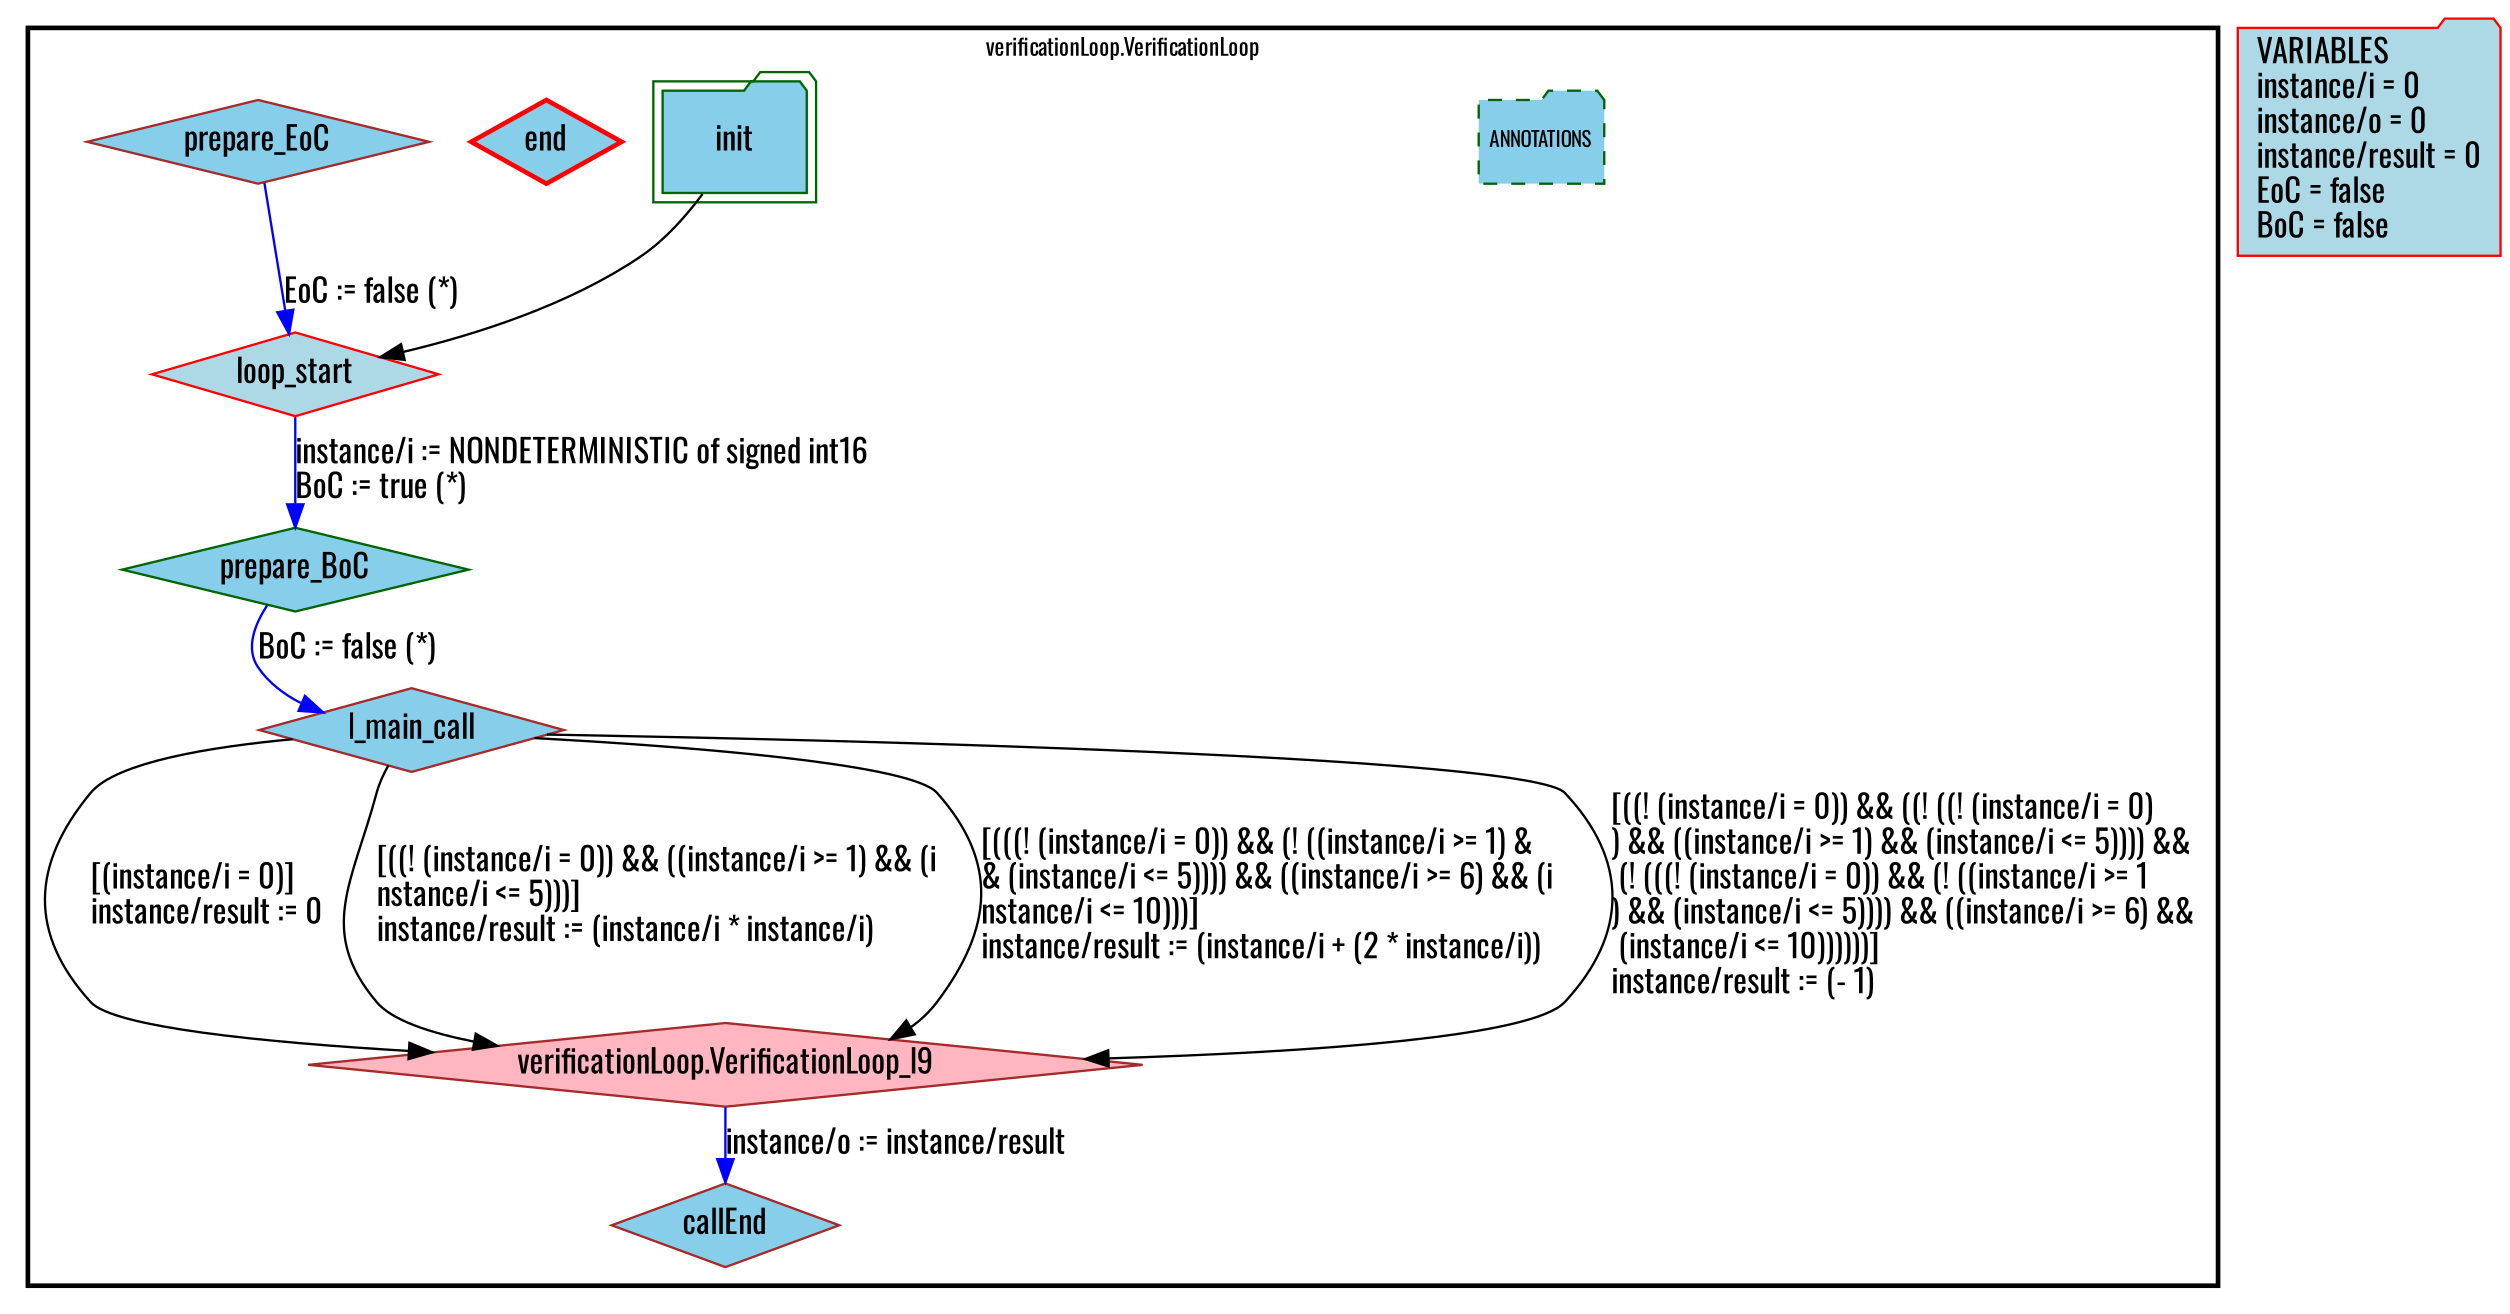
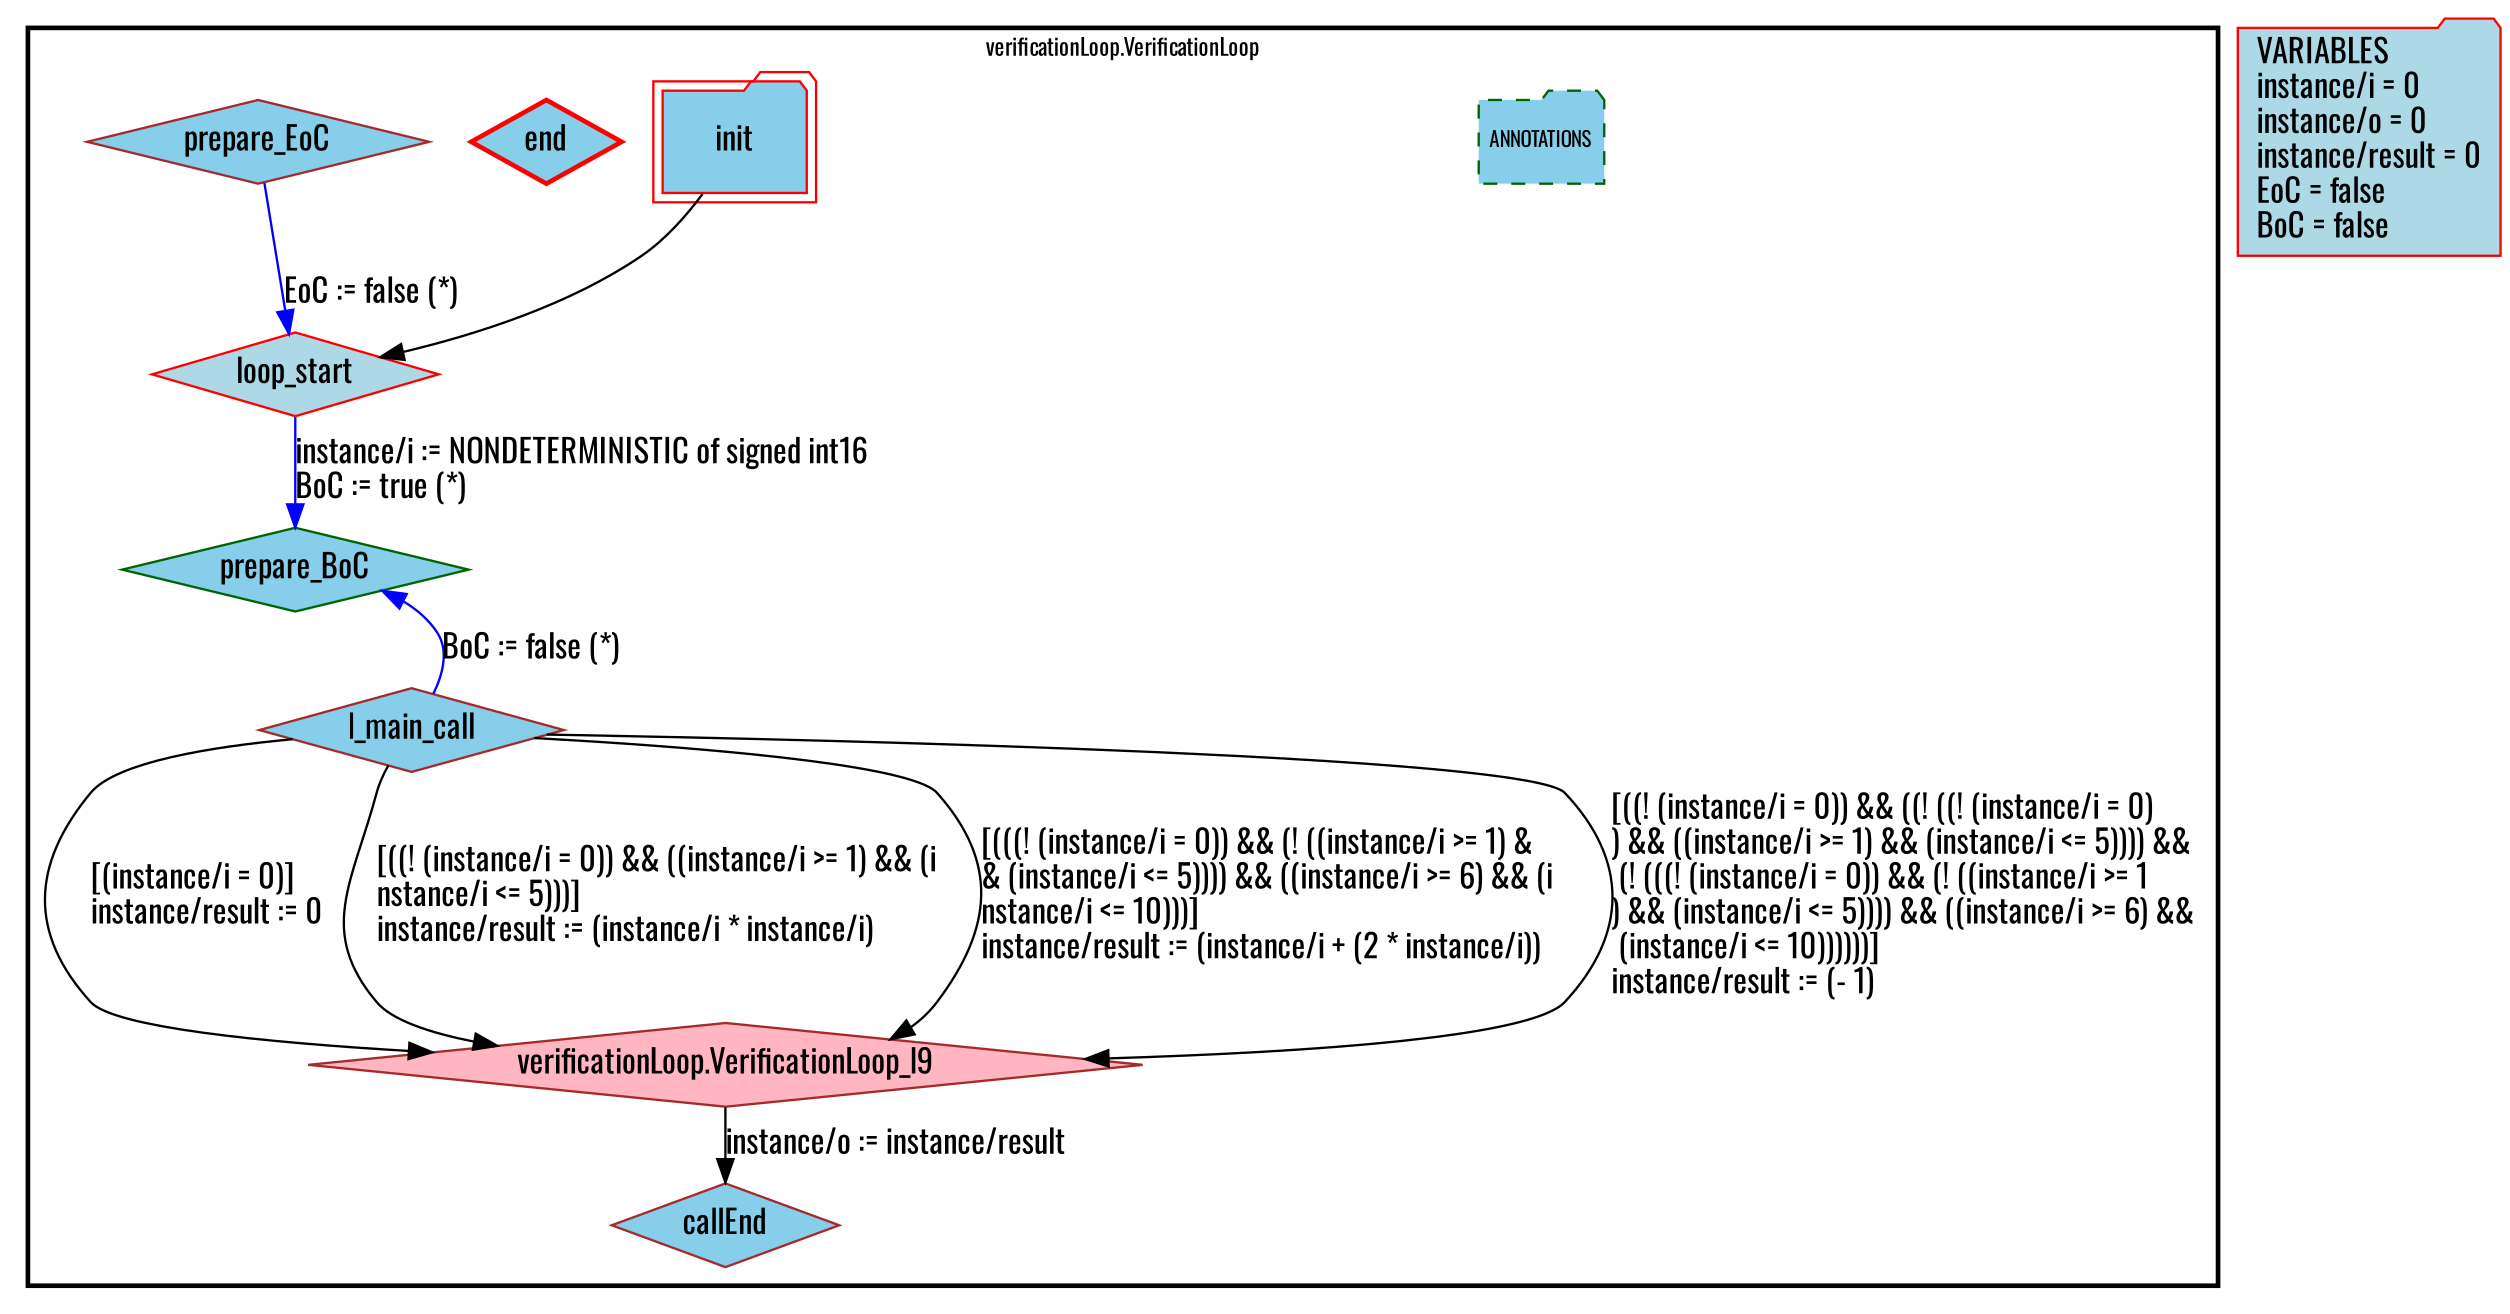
(735, 142) -> (735, 142)
(256, 663) -> (441, 641)
(725, 1133) -> (725, 1133)
